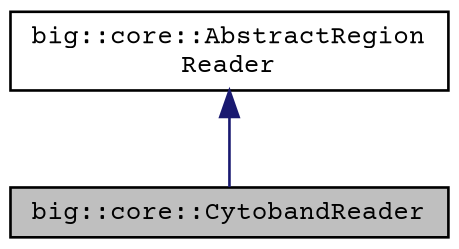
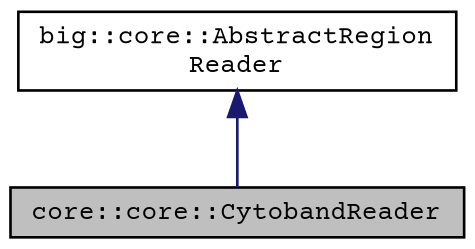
(229, 212) -> (237, 212)
